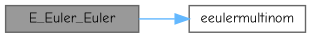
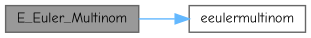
(72, 19) -> (72, 19)
